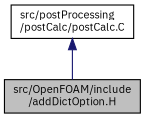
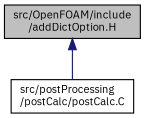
(72, 65) -> (72, 65)
